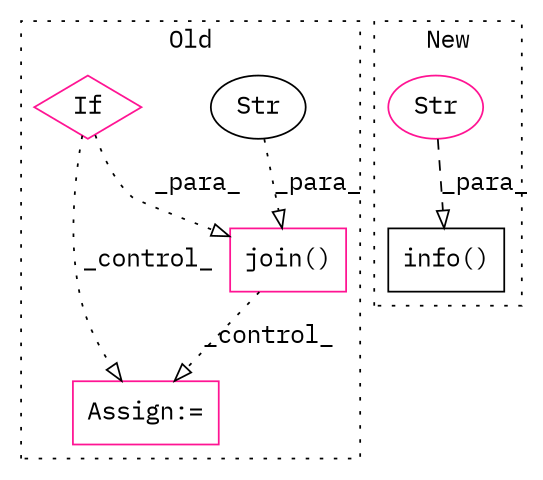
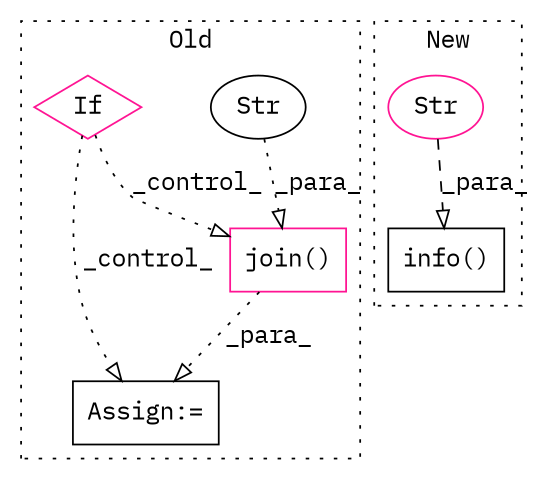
(198, 184) -> (198, 184)
(269, 336) -> (269, 336)
(146, 413) -> (146, 413)
